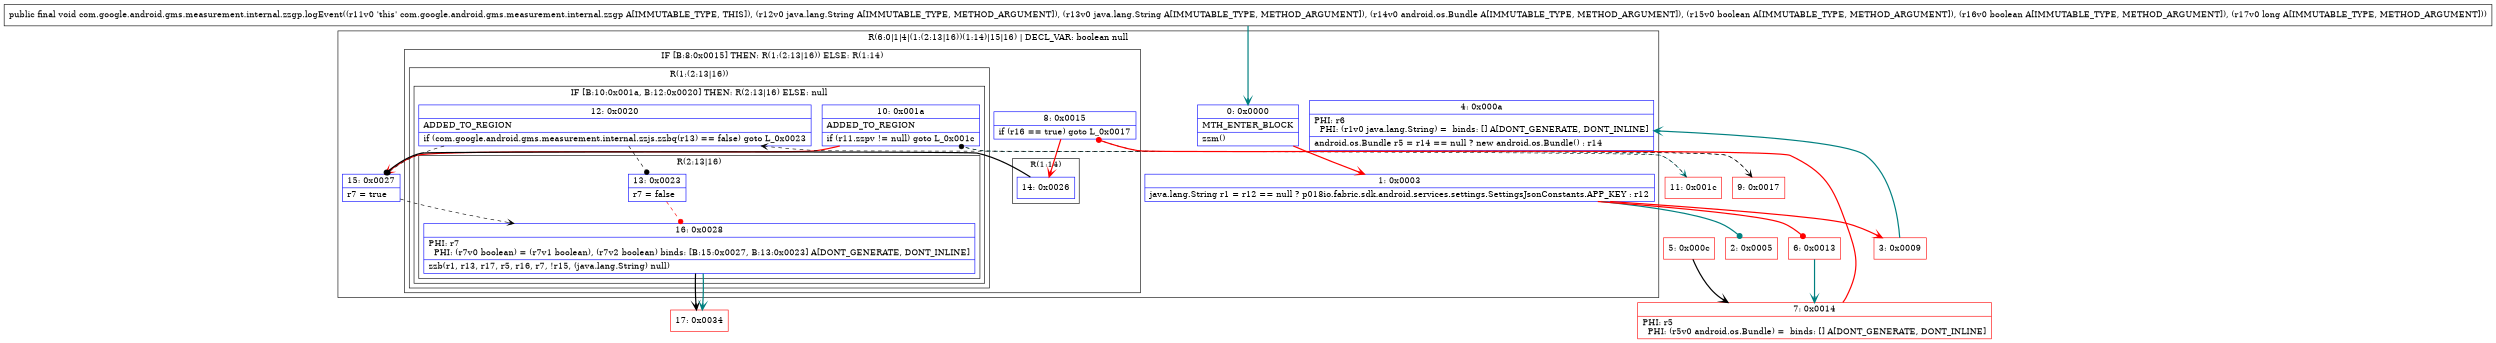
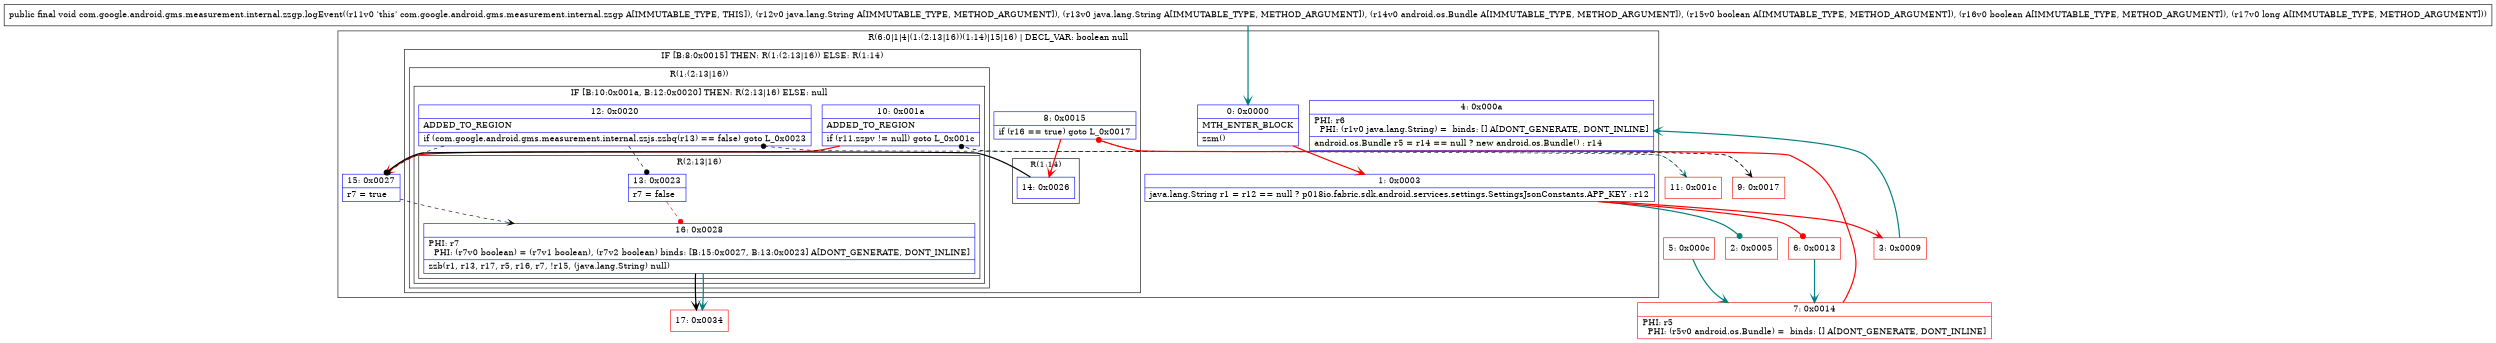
(1231, 152) -> (1230, 152)
(1705, 282) -> (1705, 282)
